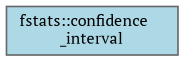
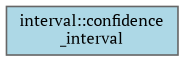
(92, 31) -> (92, 31)
